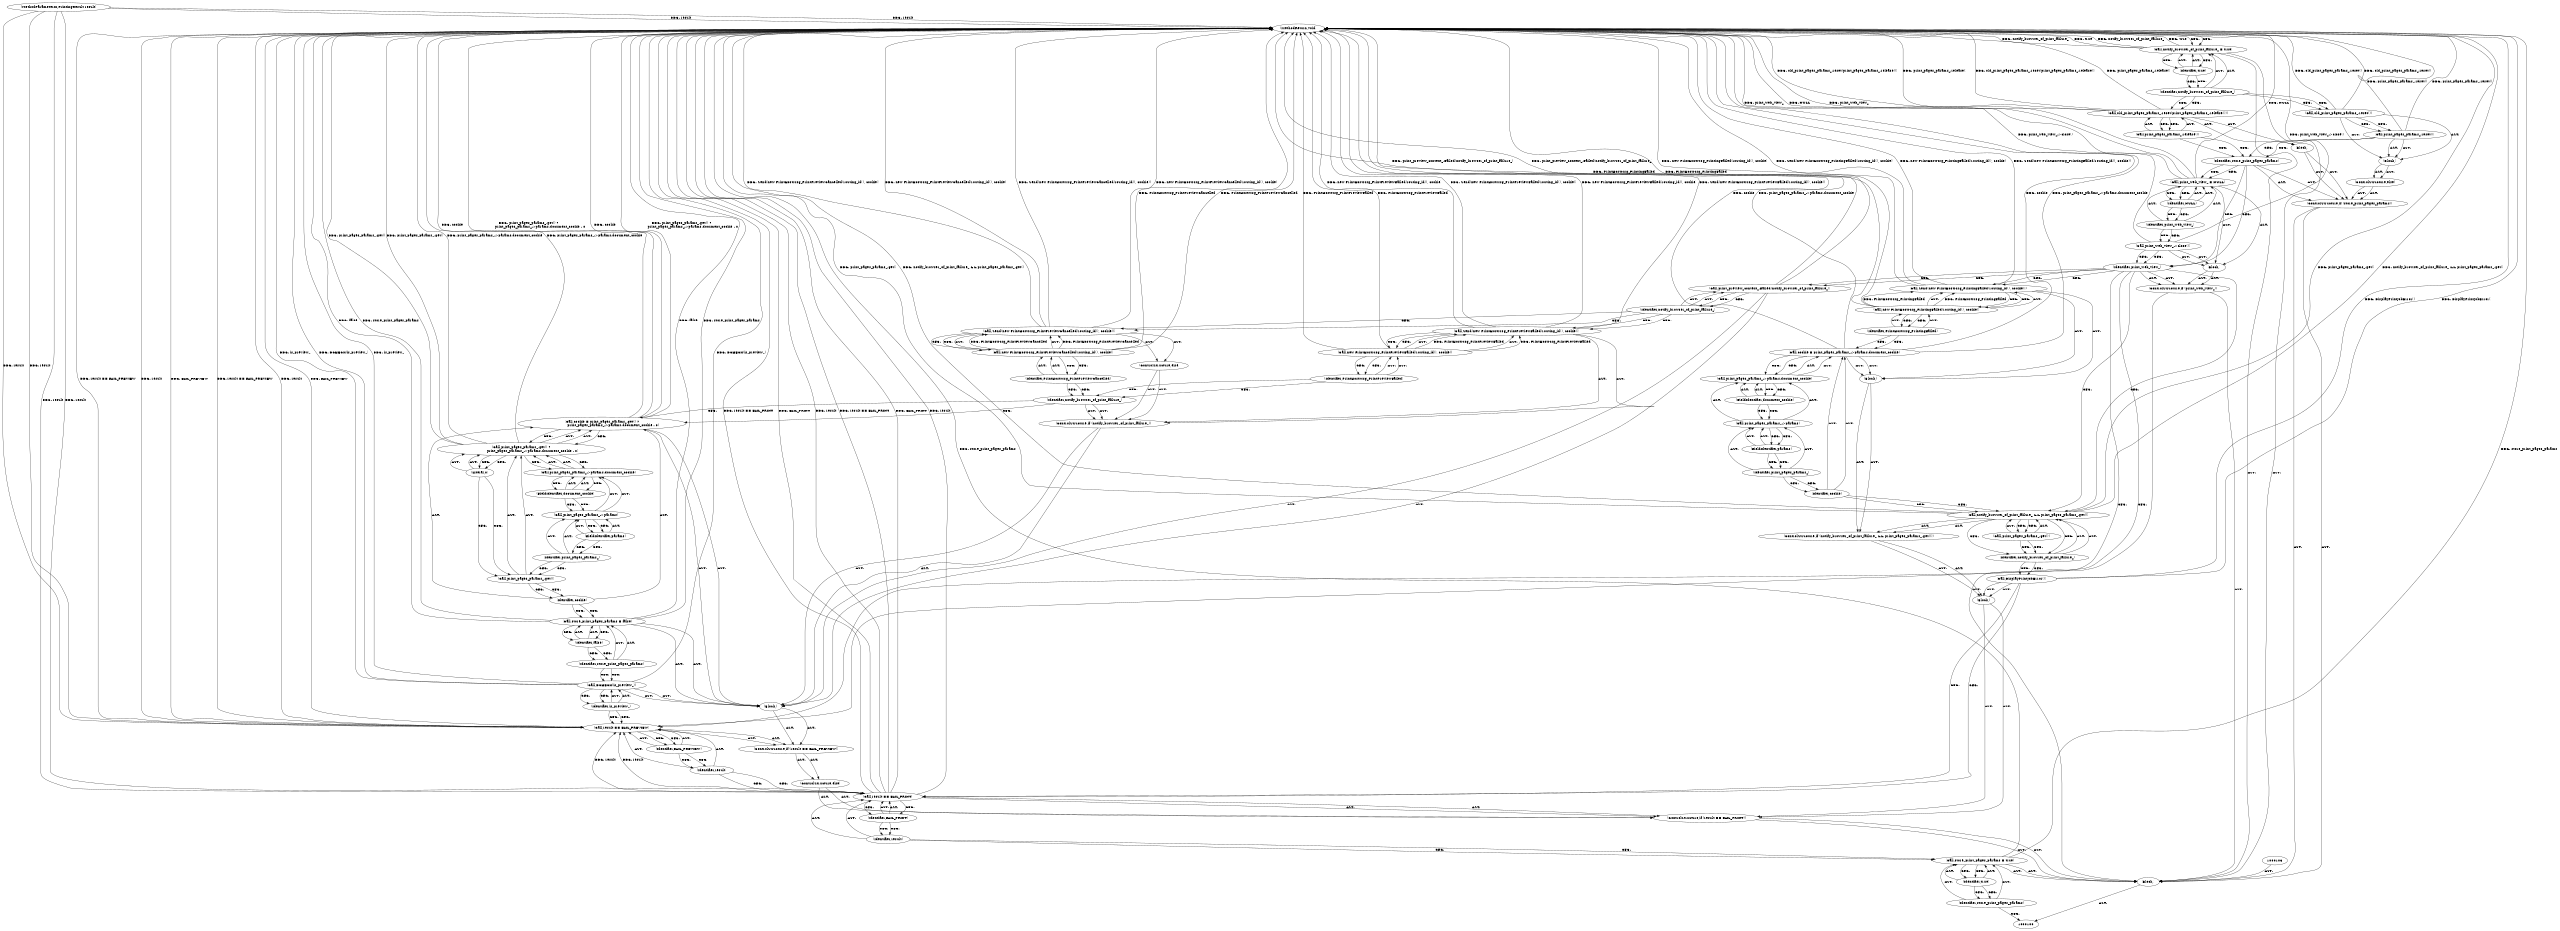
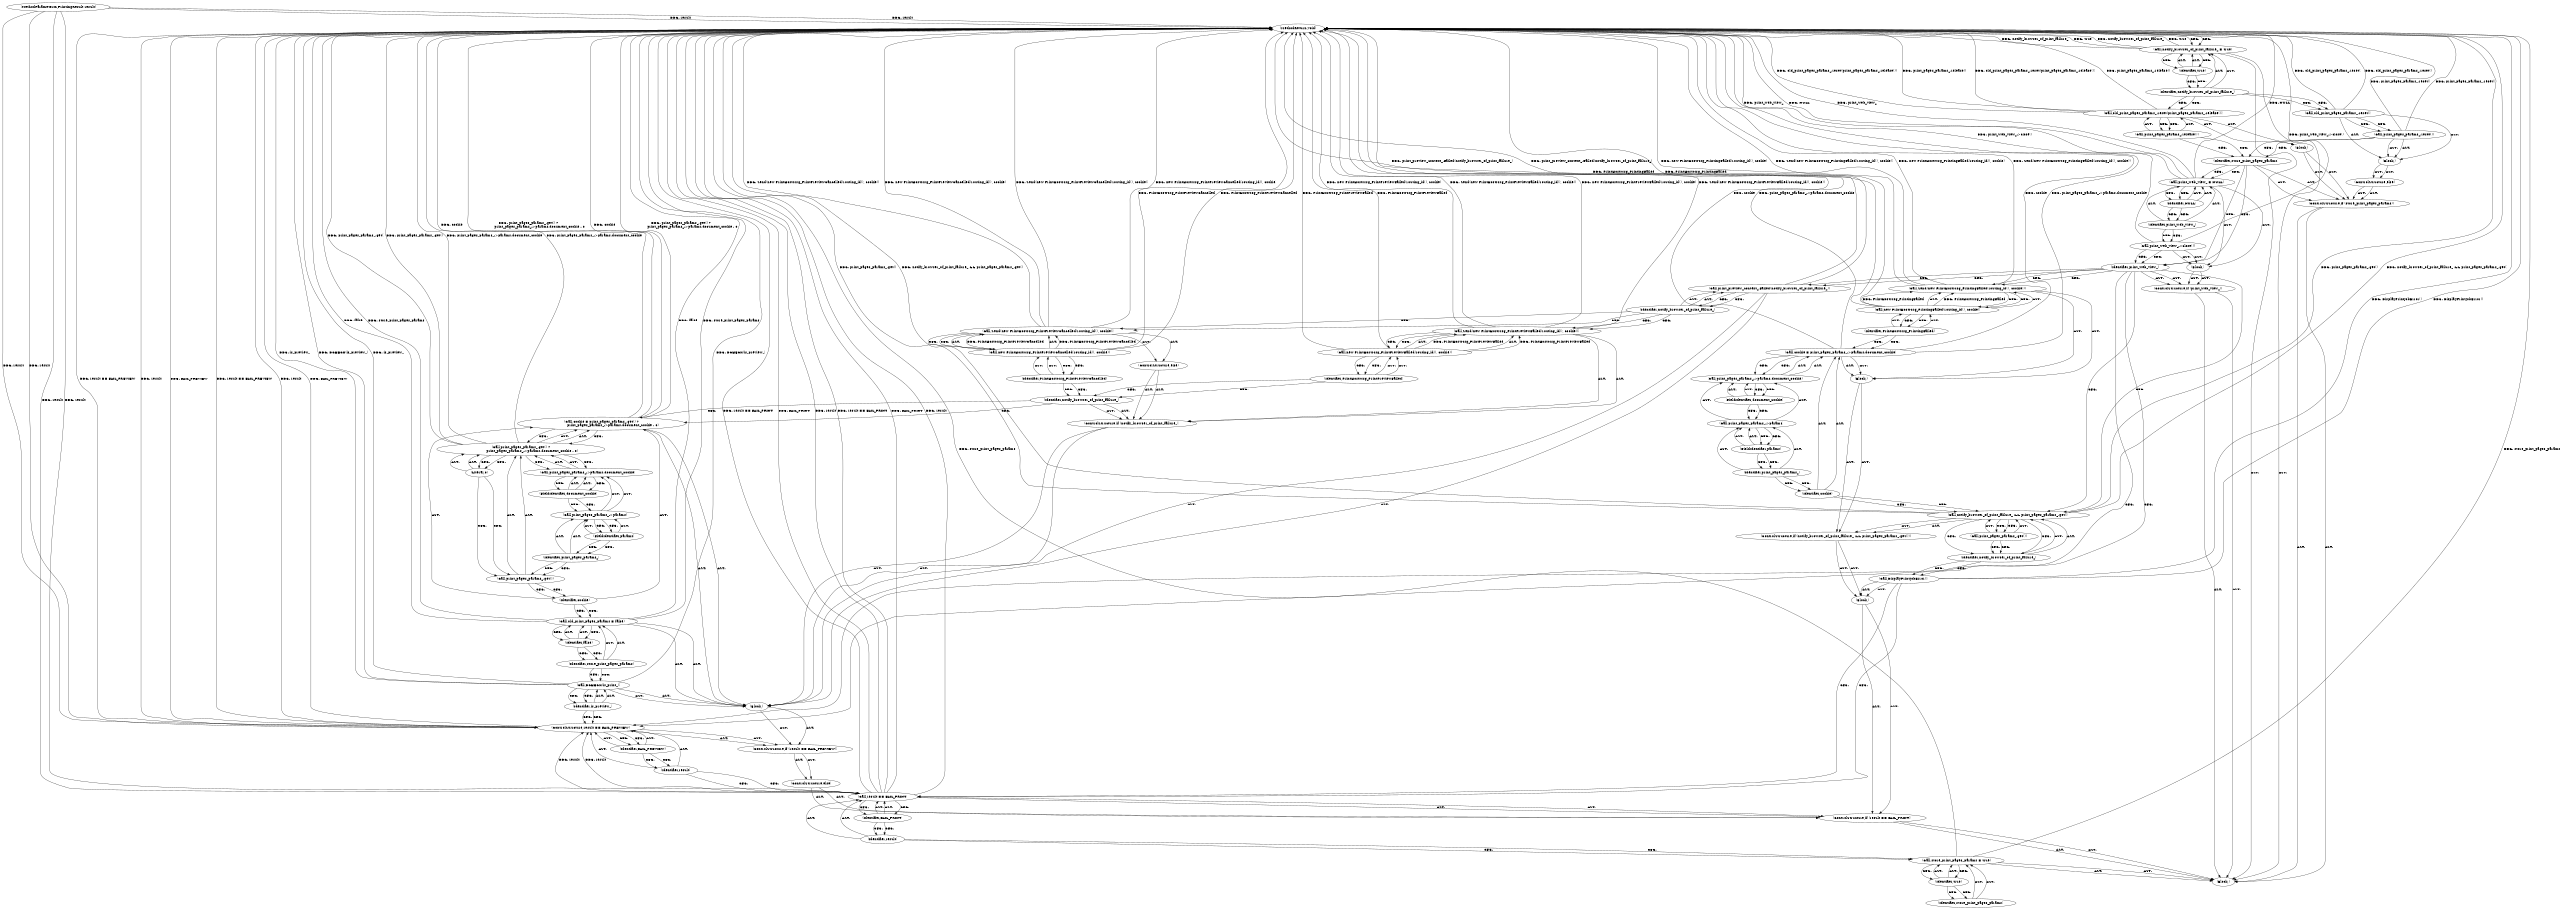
(597, 622) -> (592, 622)
(612, 685) -> (599, 685)
(622, 728) -> (591, 728)
(2275, 861) -> none
(2026, 924) -> none
